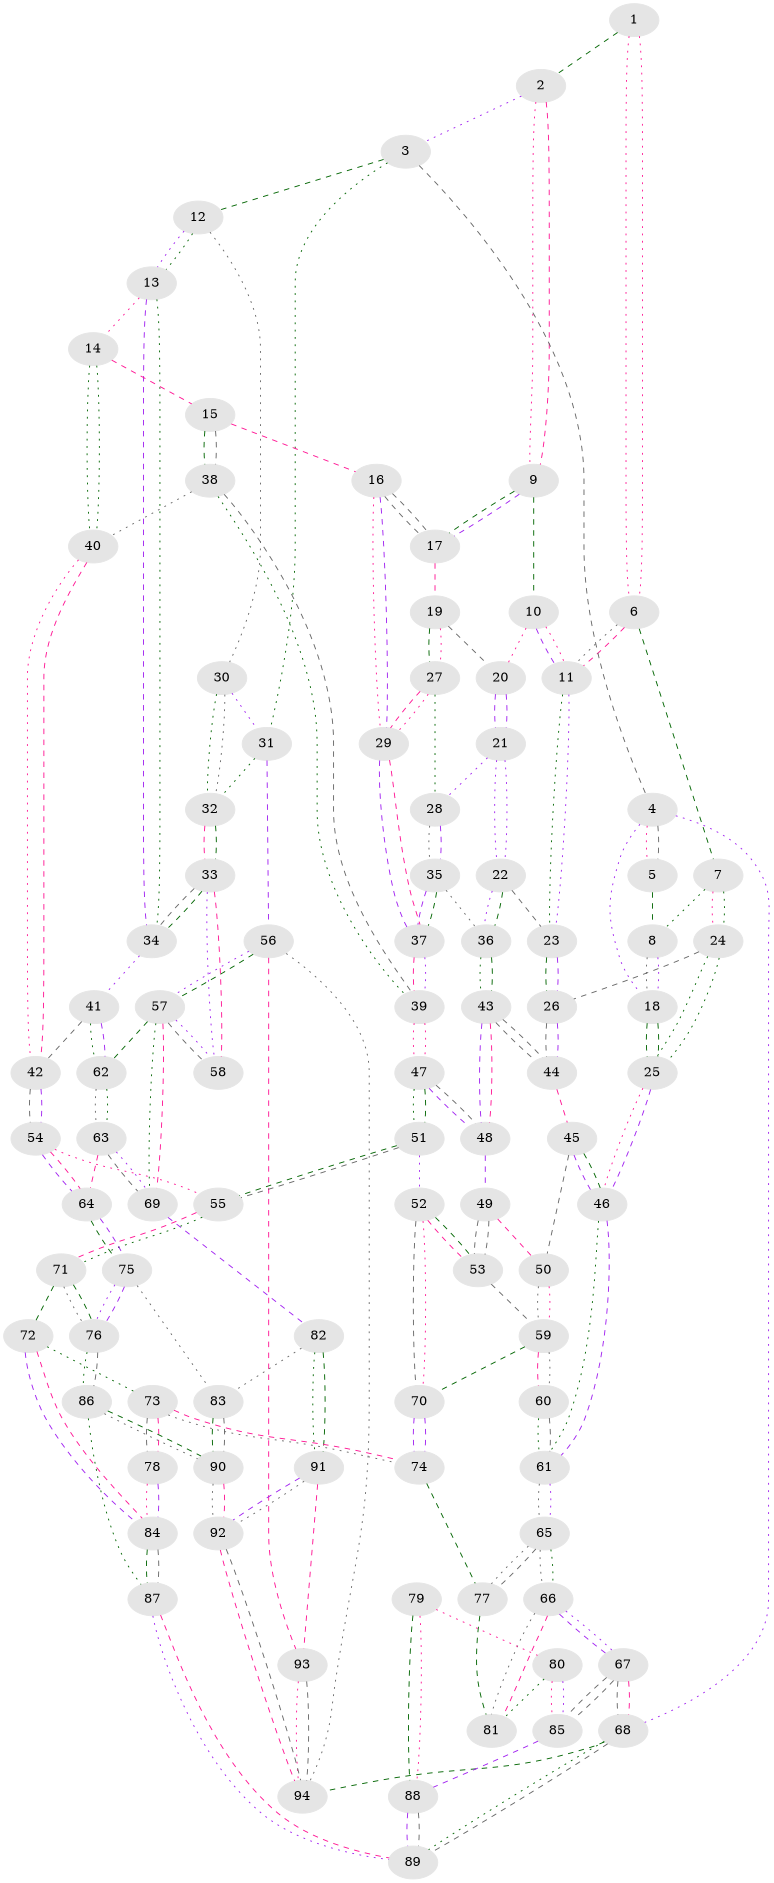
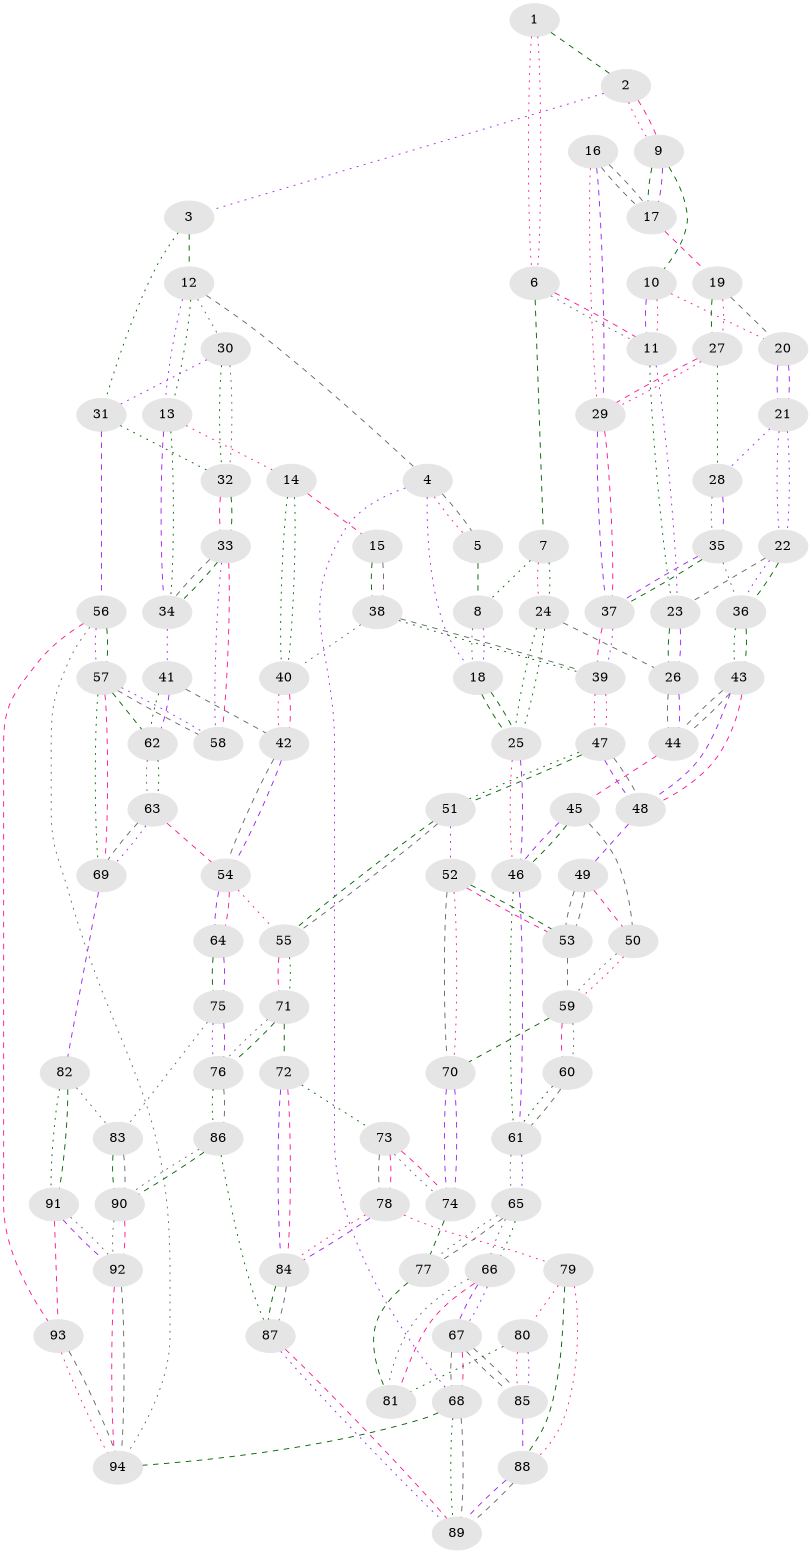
(287, 445) -> none
(582, 460) -> (313, 377)
(94, 1171) -> (189, 843)
none -> (482, 1242)
